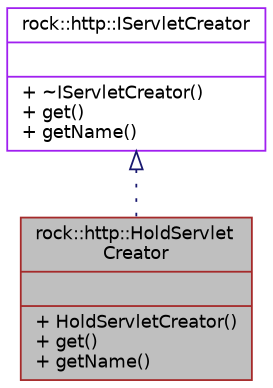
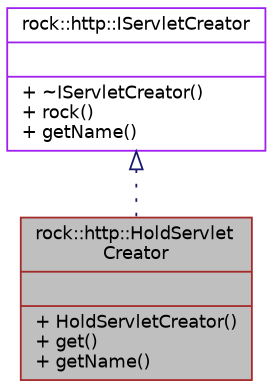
(53, 113) -> (58, 113)
